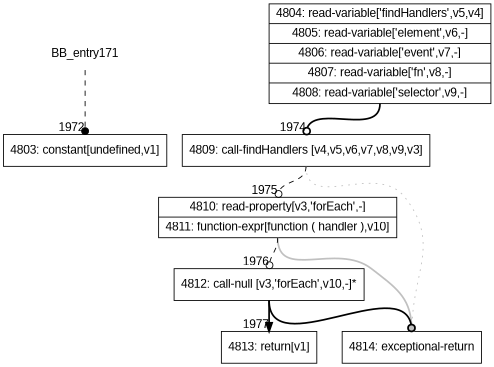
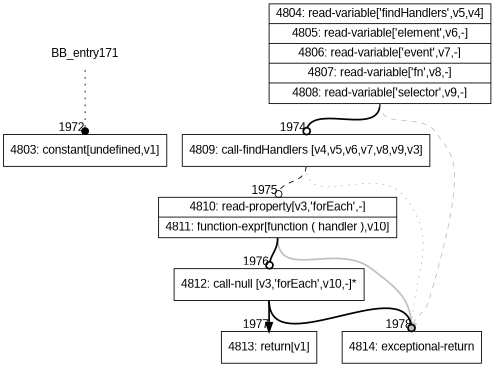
(85, 99) -> (85, 99)
none -> (453, 195)
(275, 250) -> (275, 250)
